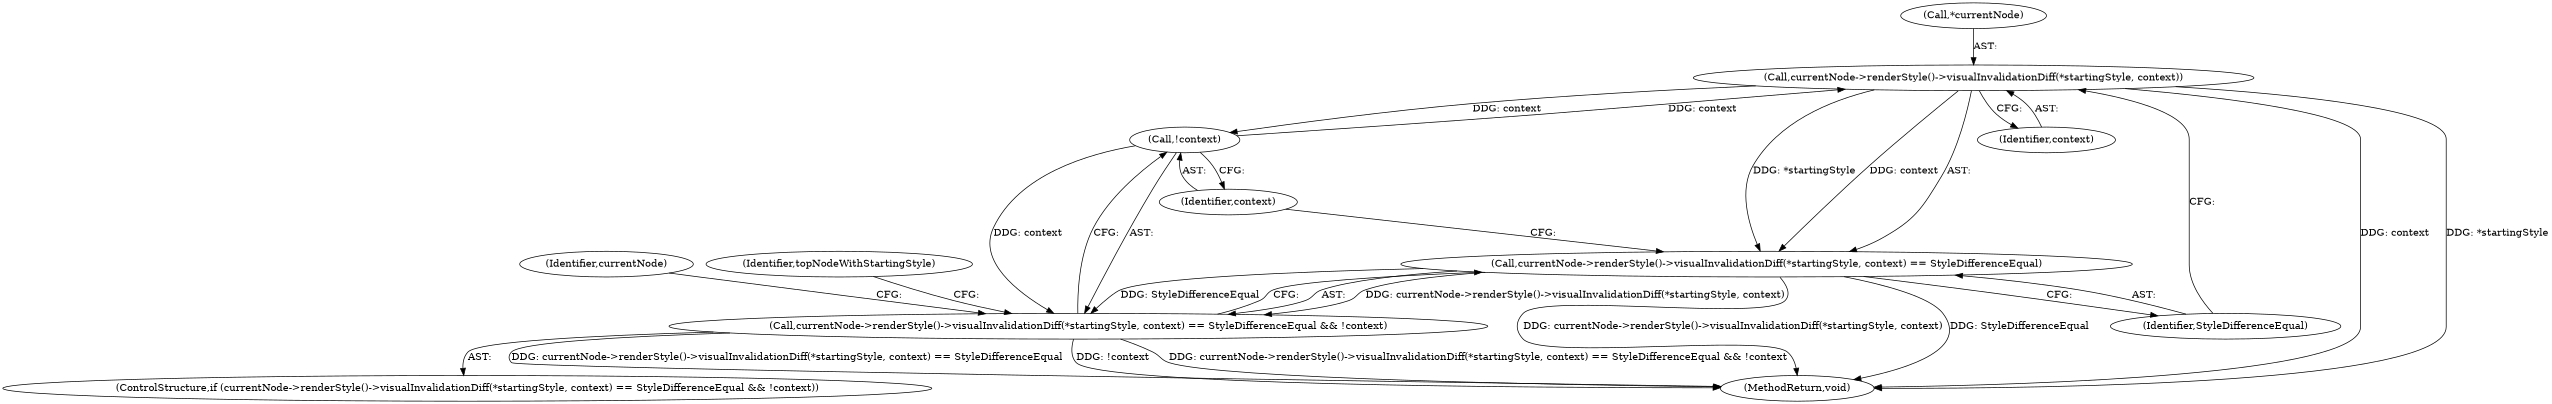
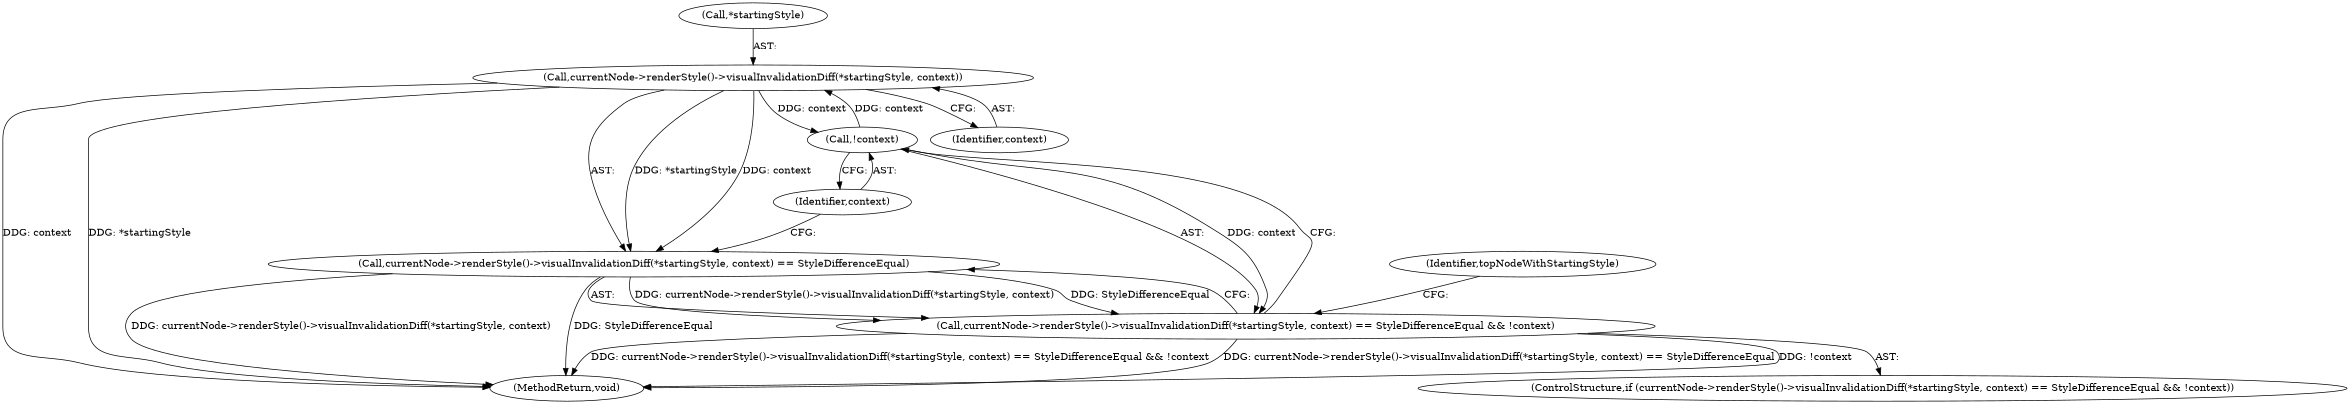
(1974, 16) -> (753, 16)
(607, 264) -> none
(2226, 326) -> none
